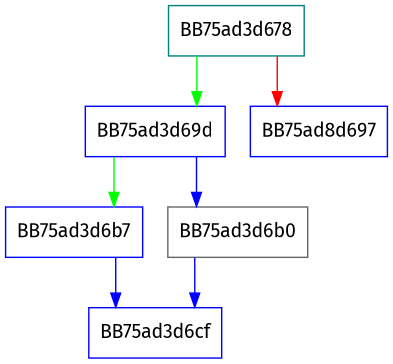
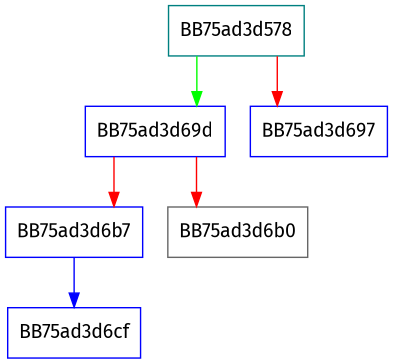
(236, 31) -> (236, 31)
(319, 131) -> (319, 131)
(114, 175) -> (114, 175)
(197, 175) -> (197, 175)
(195, 275) -> none
